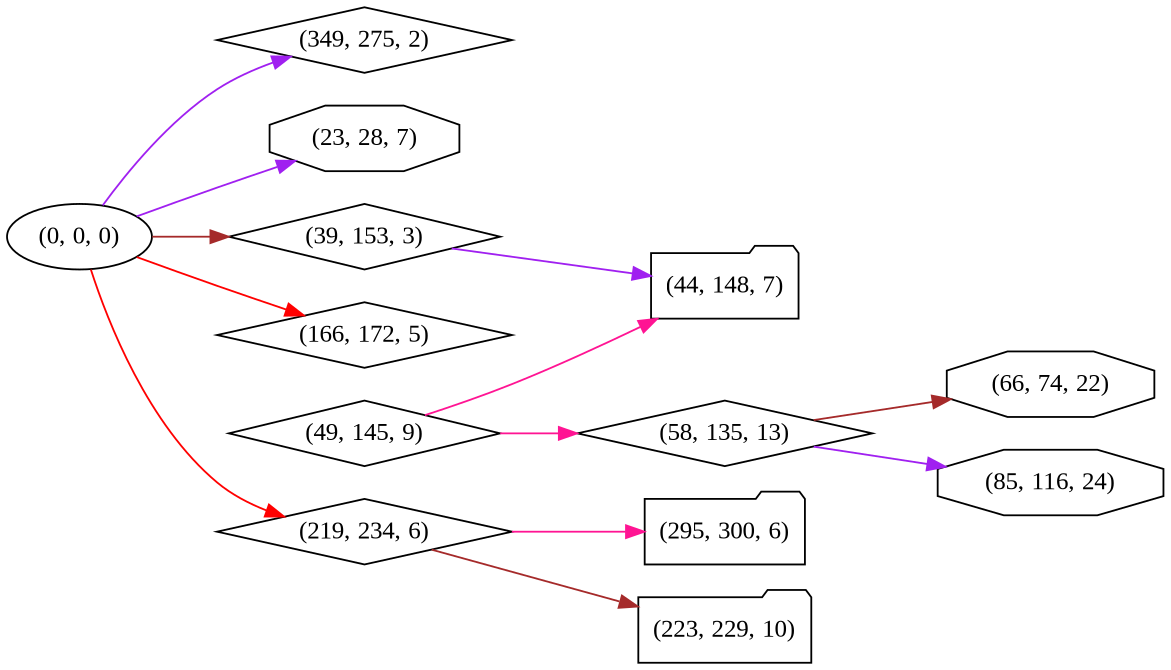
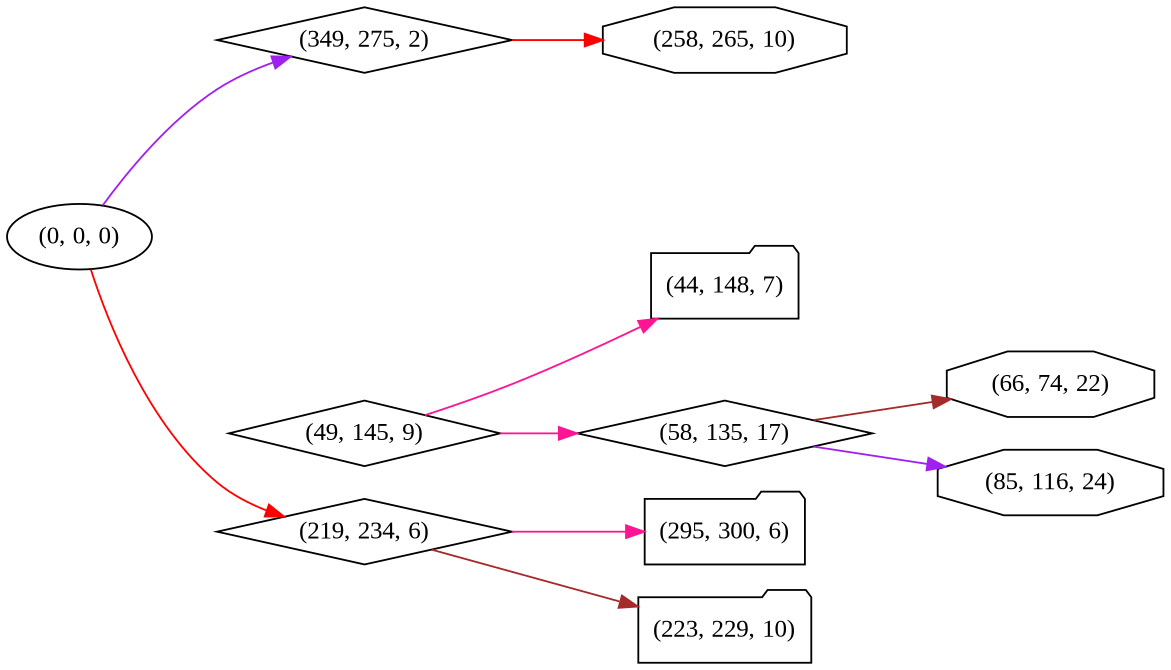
none -> (725, 40)
(364, 138) -> none
(364, 237) -> none
(364, 335) -> none
(725, 433) -> (725, 433)
